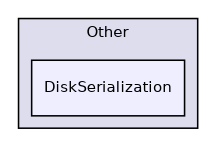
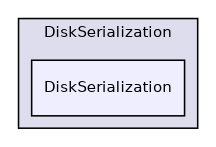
(108, 33) -> (108, 33)
